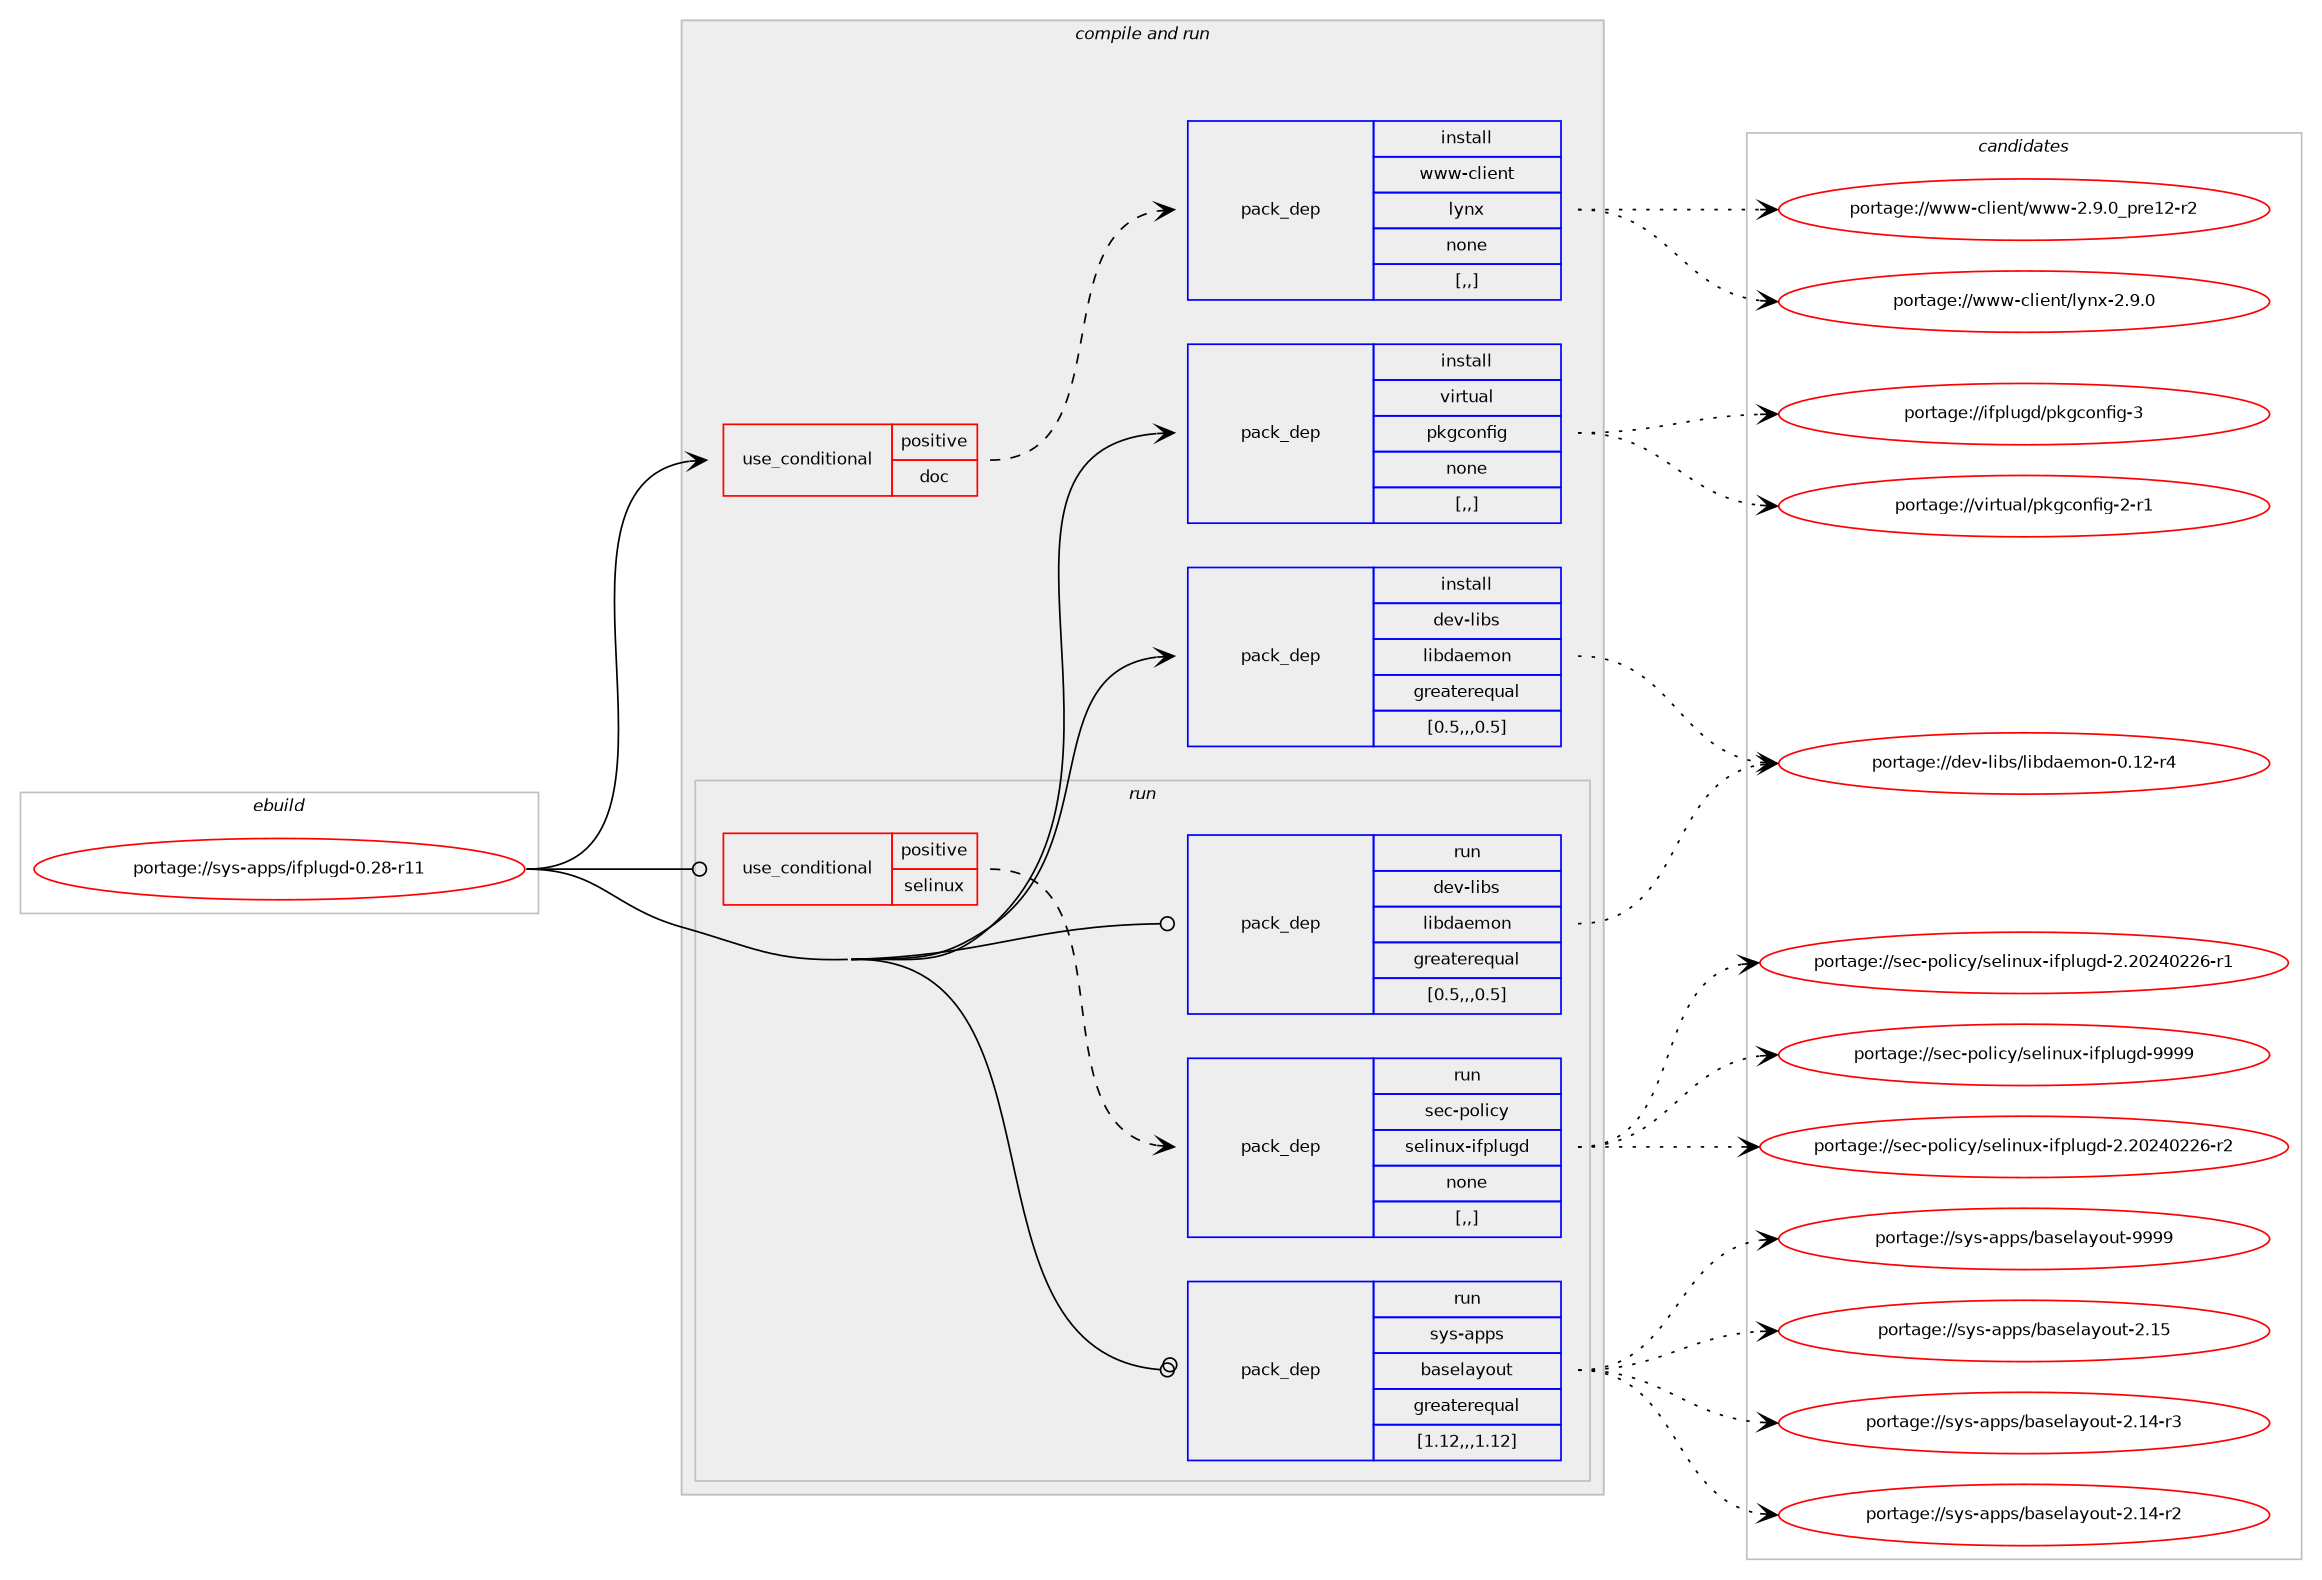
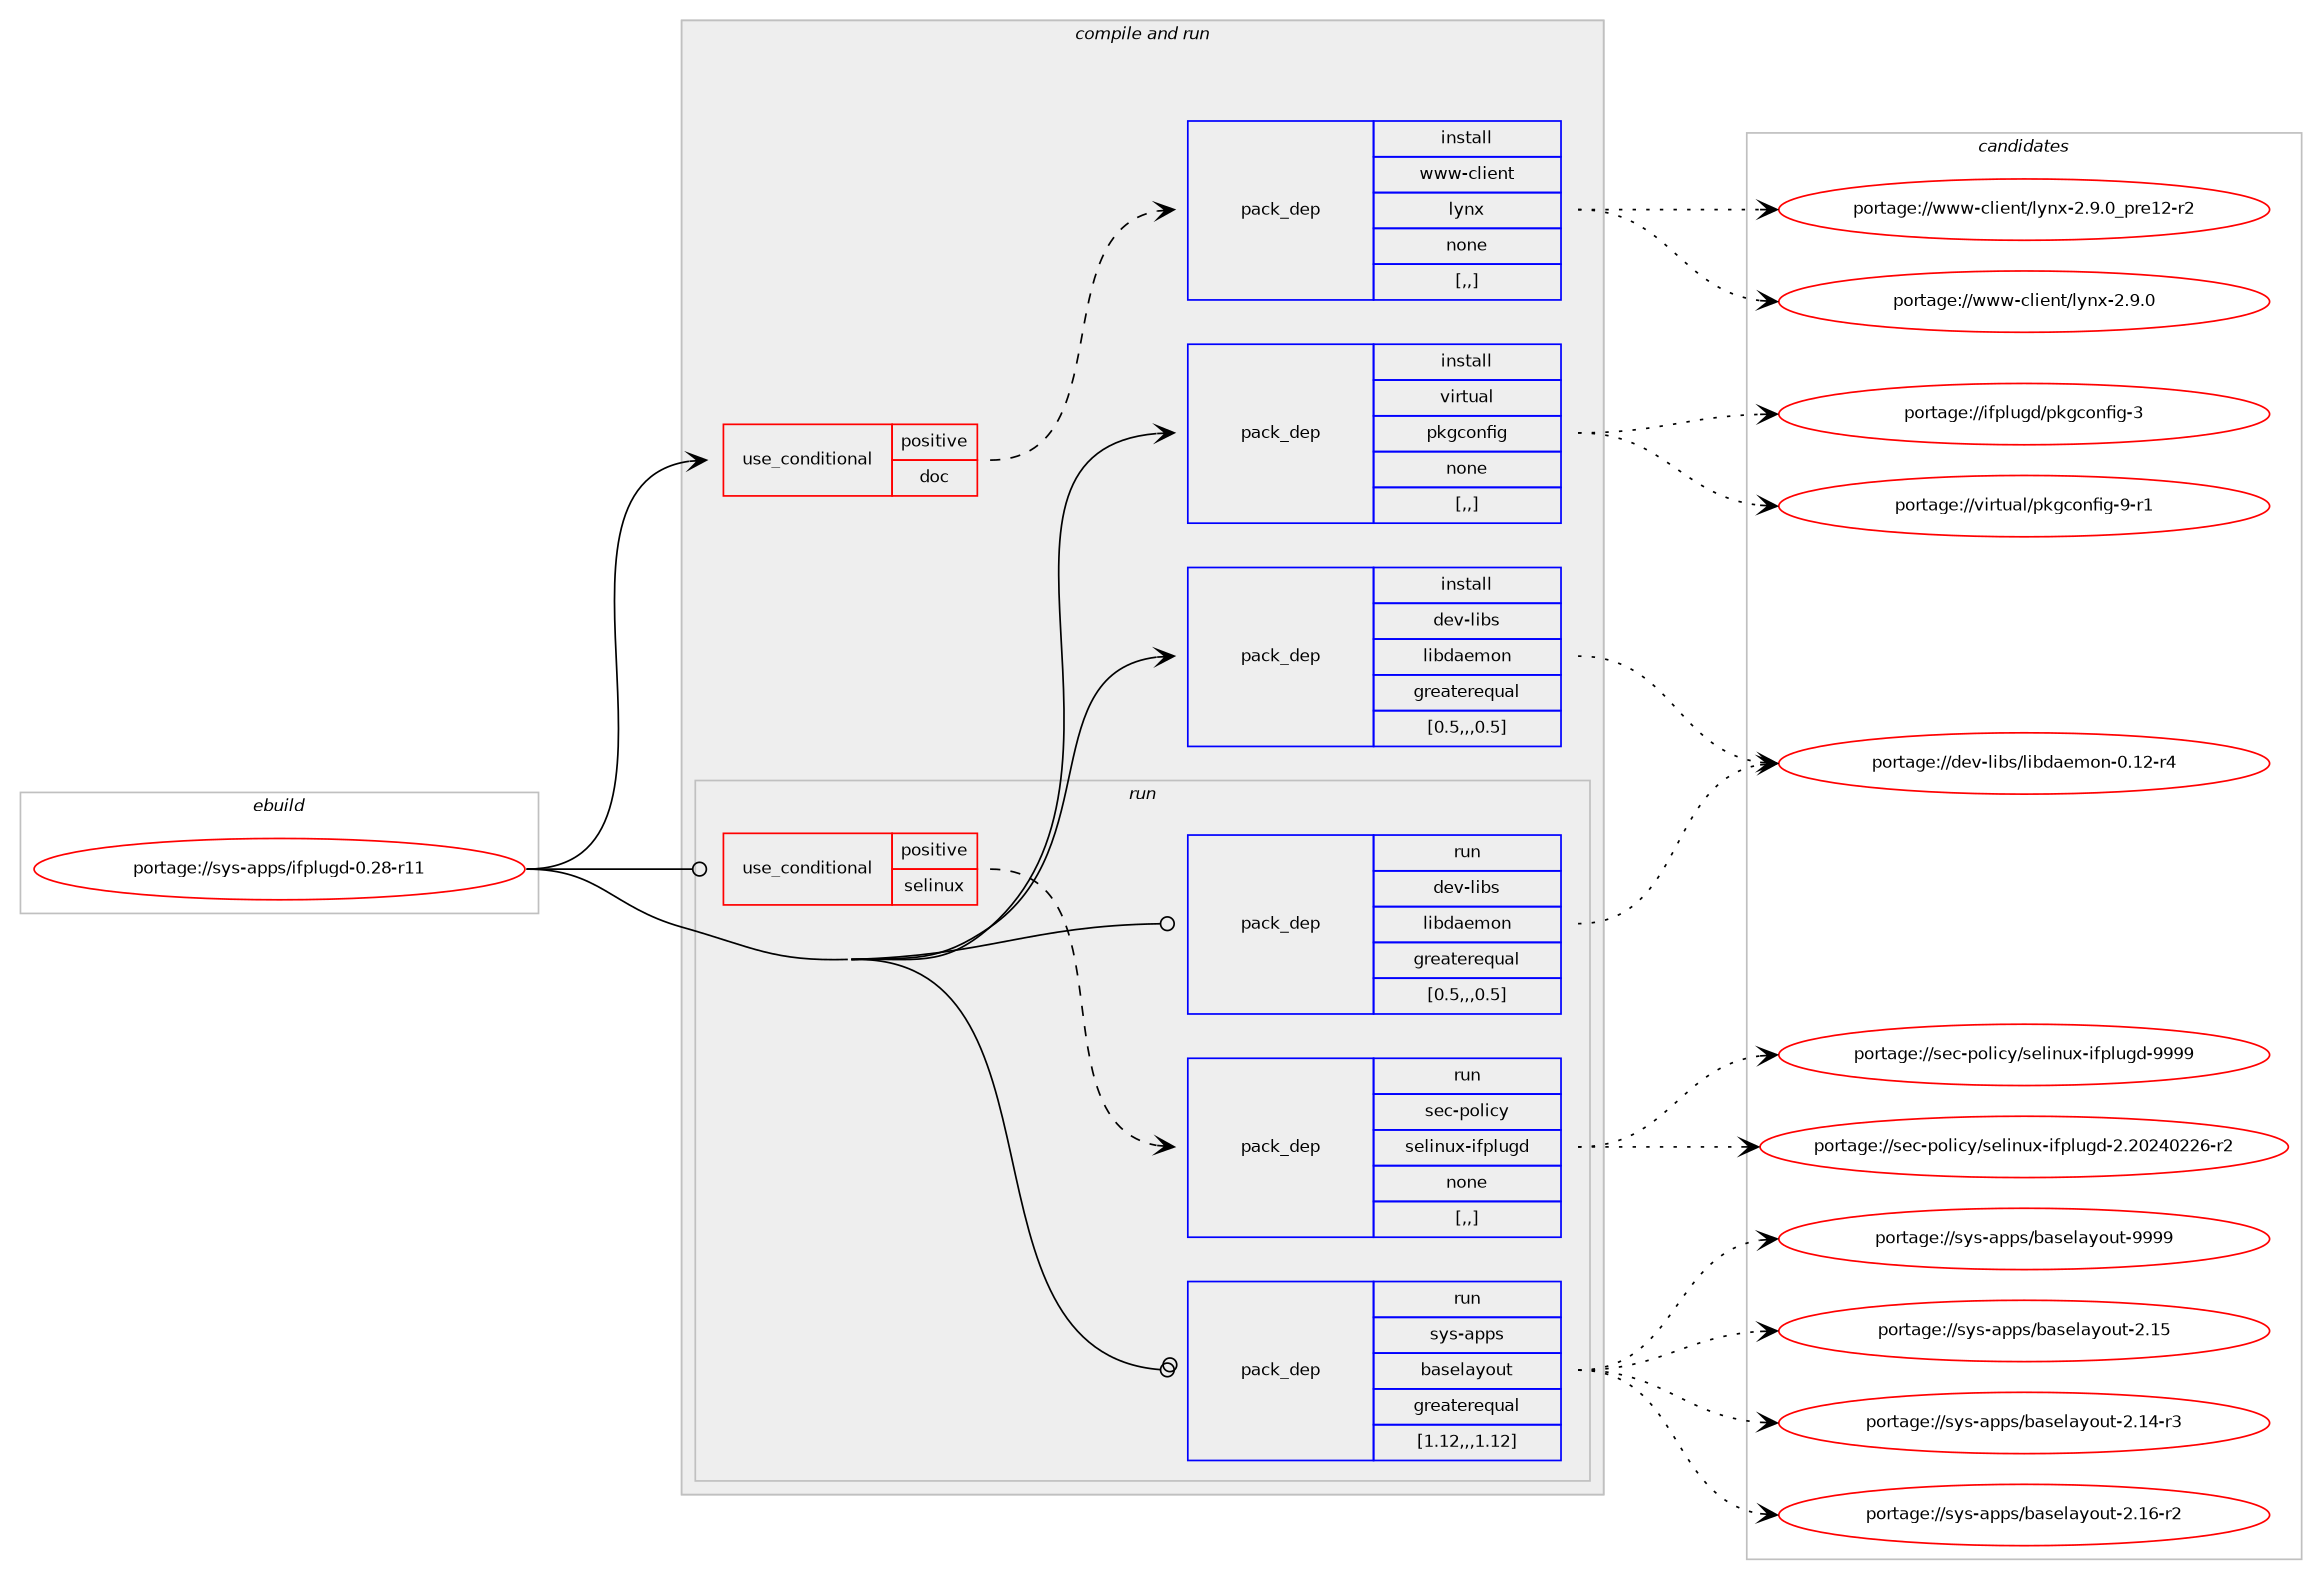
(2024, 210) -> (2024, 210)
(2024, 506) -> (2024, 506)
(2024, 963) -> none
(2024, 1515) -> (2024, 1515)
